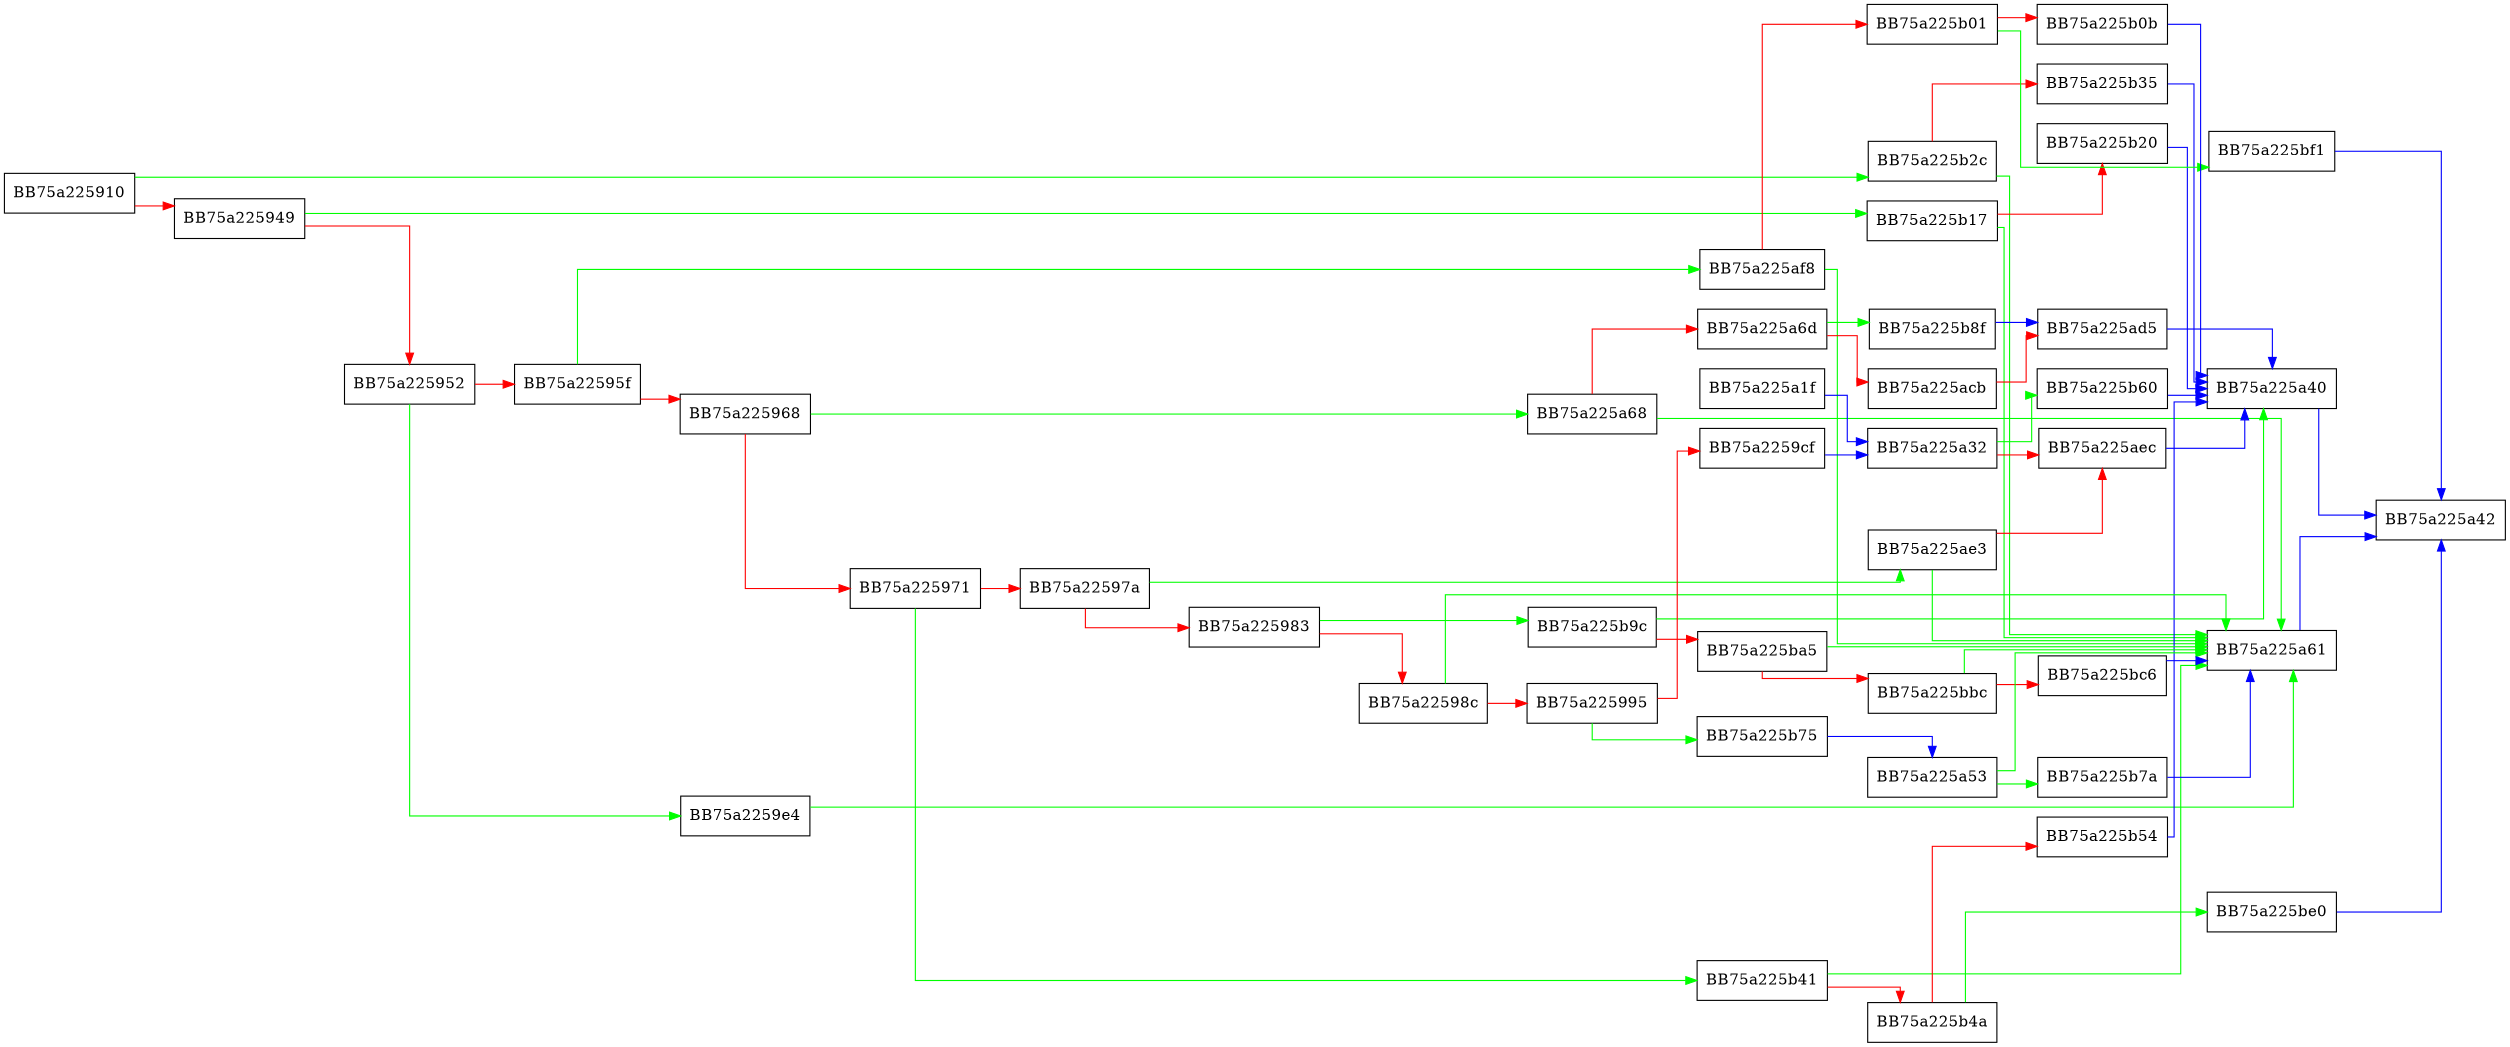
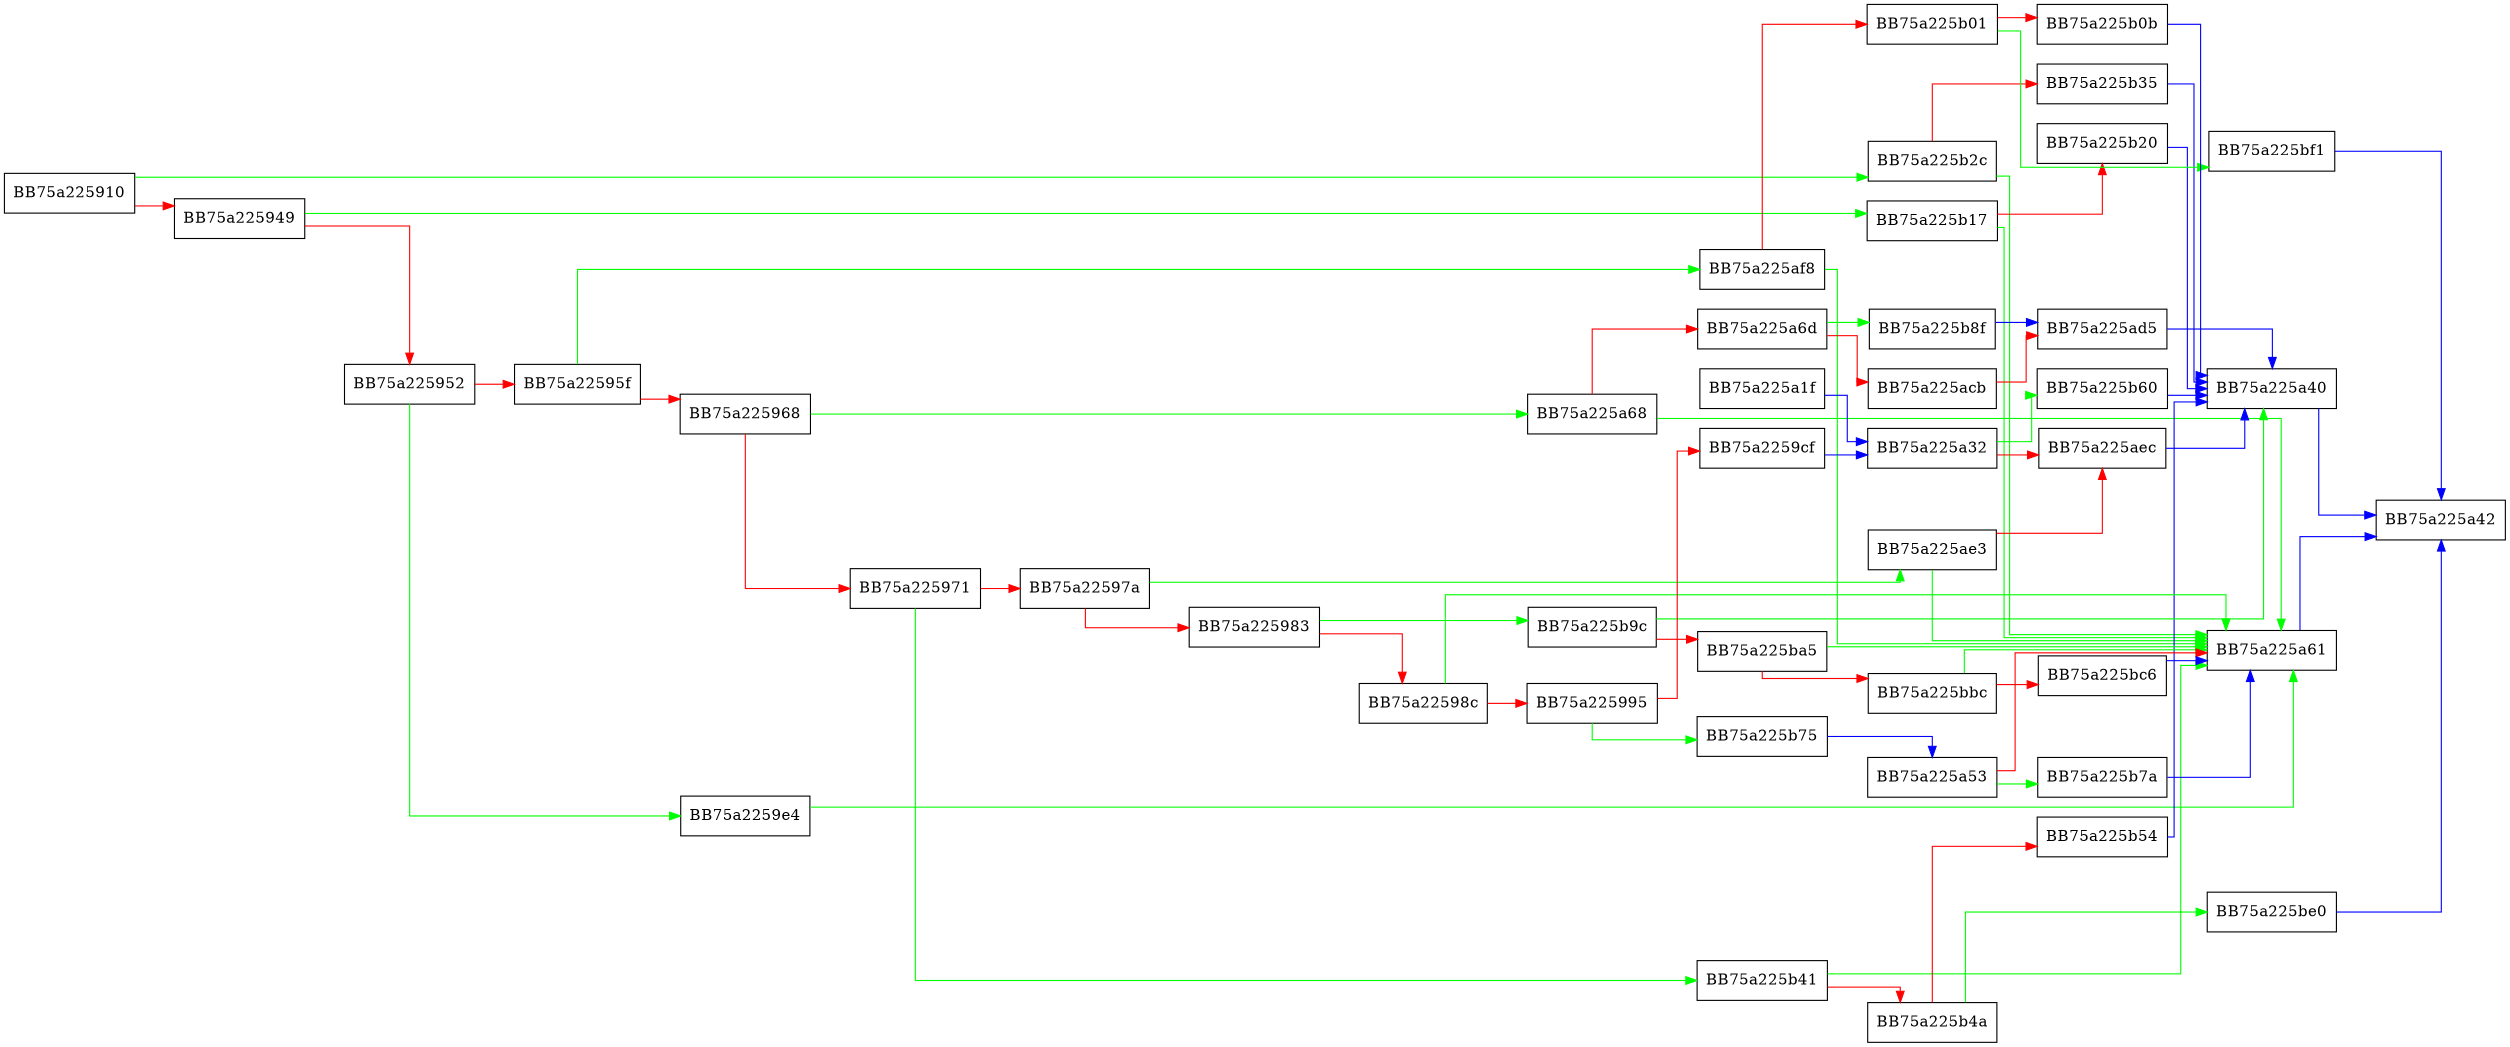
(2015, 662) -> (2015, 662)
